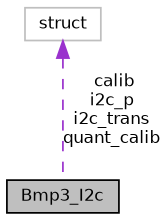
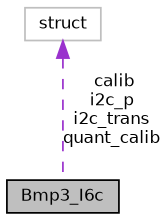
(63, 196) -> (63, 196)
